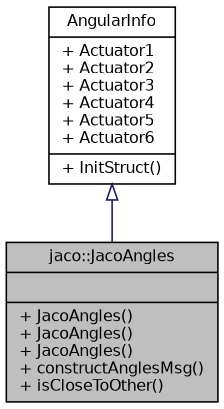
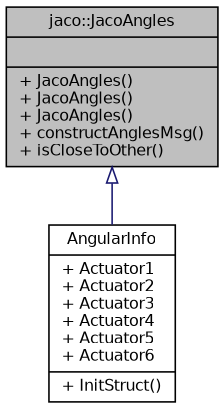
(112, 221) -> (112, 204)
